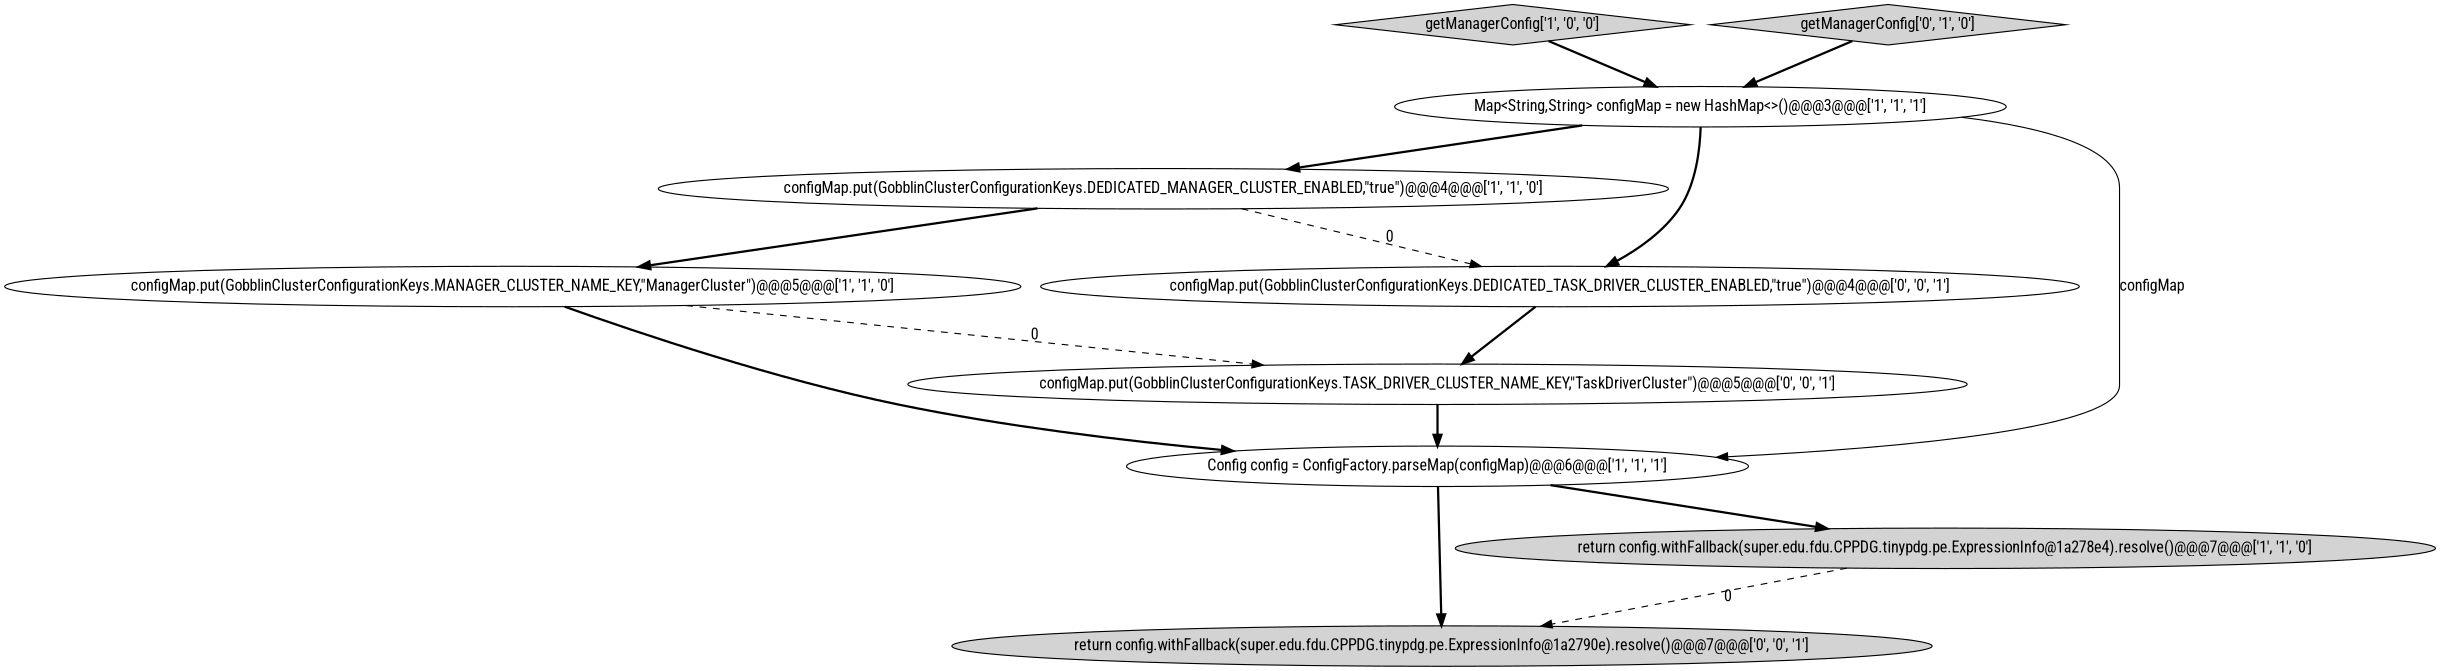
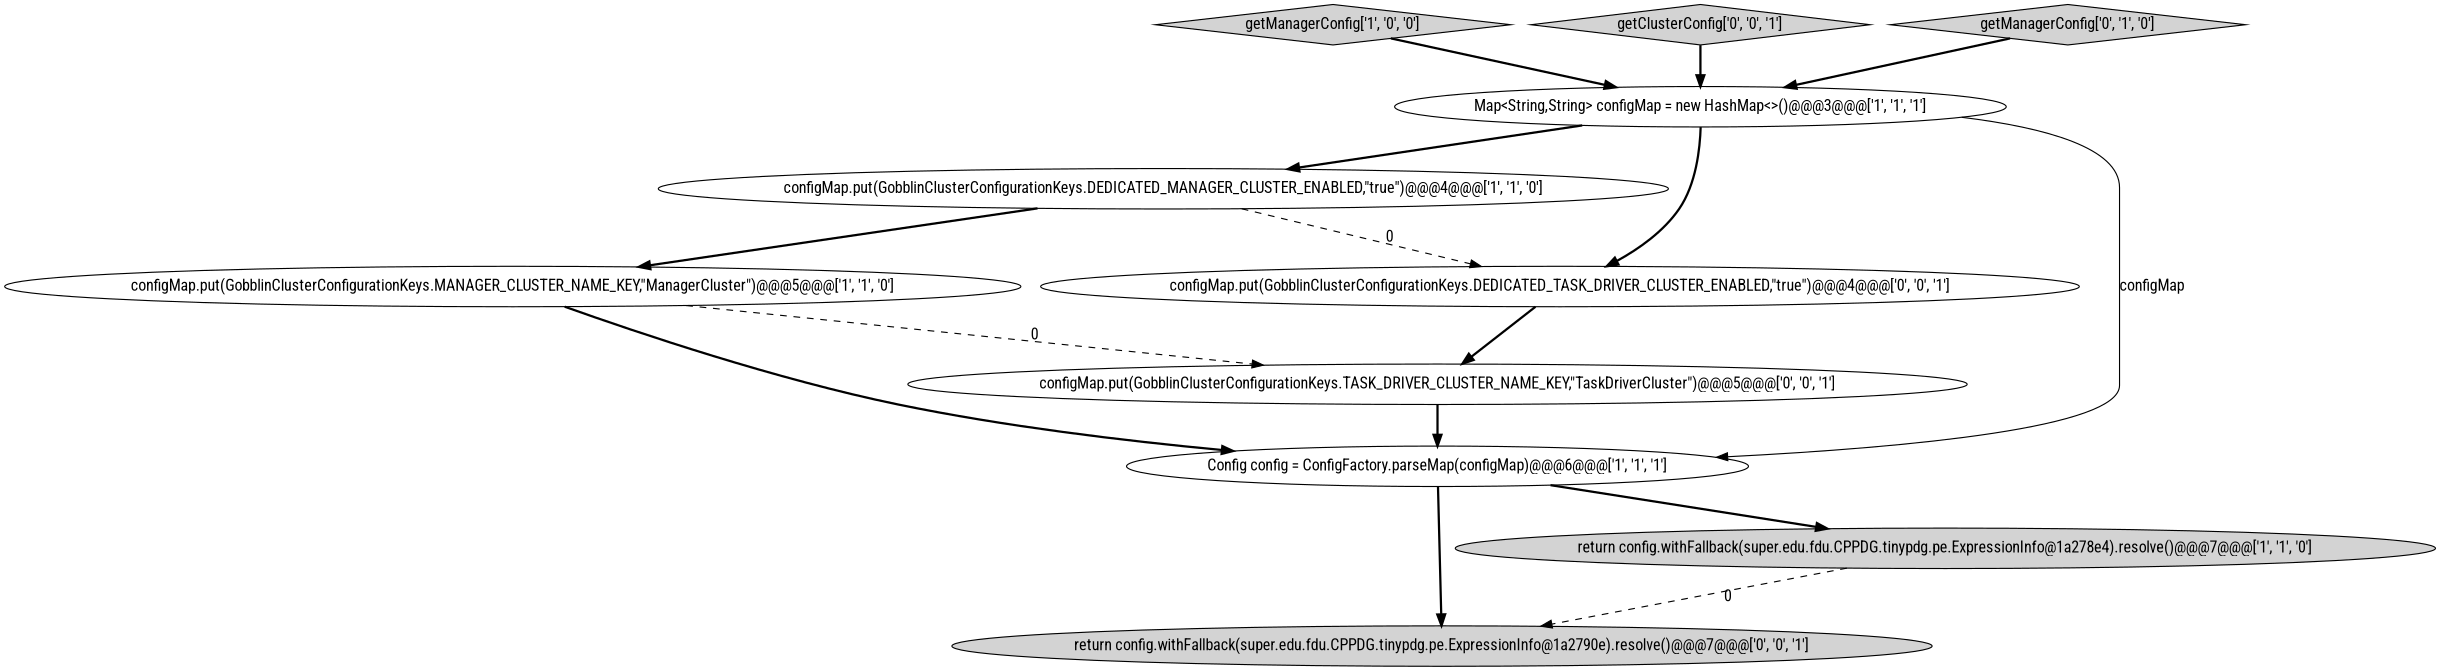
none -> (1700, 25)
